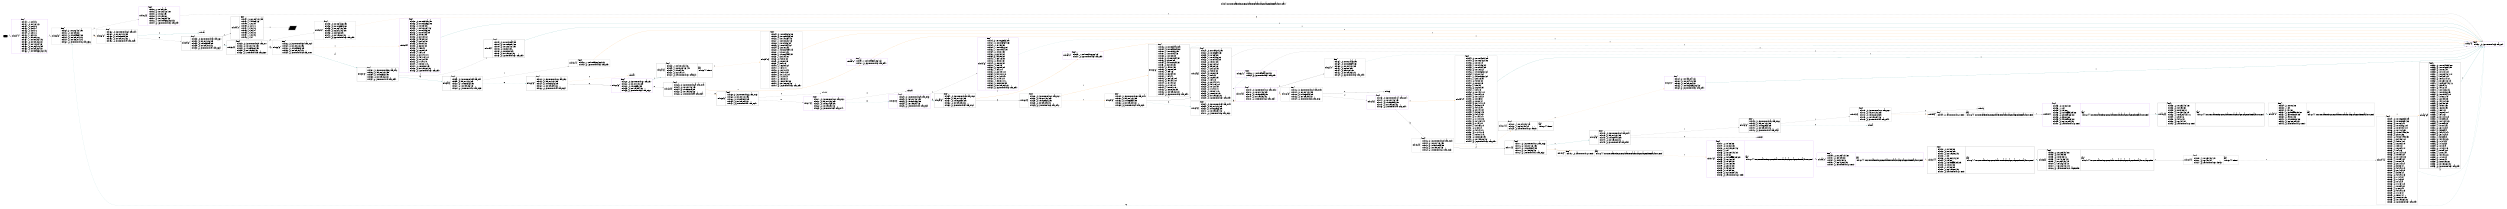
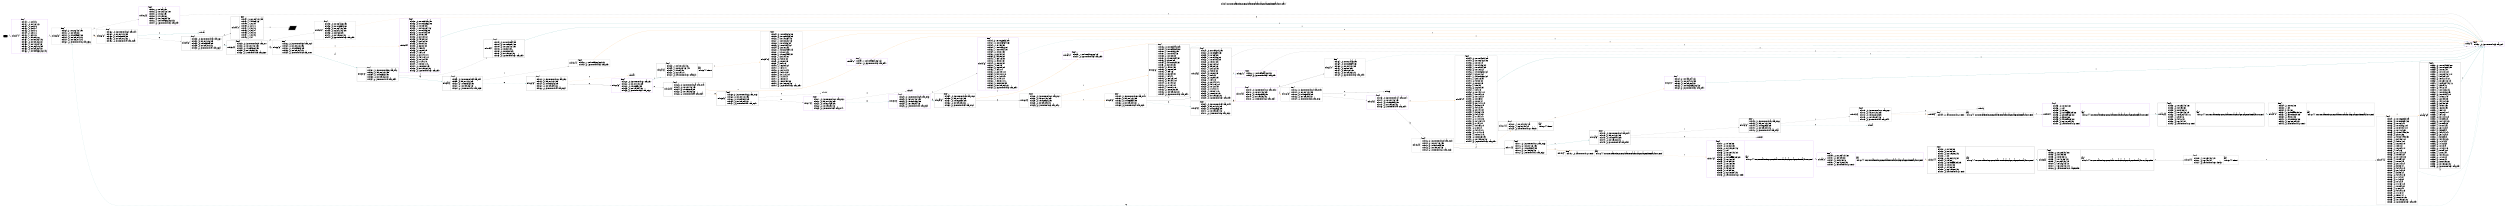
(1235, 87) -> (1233, 74)
